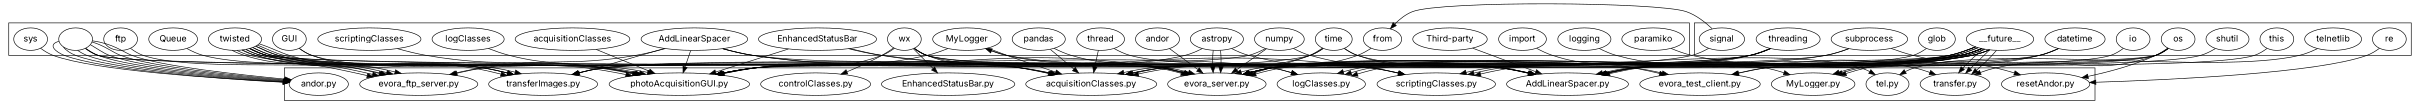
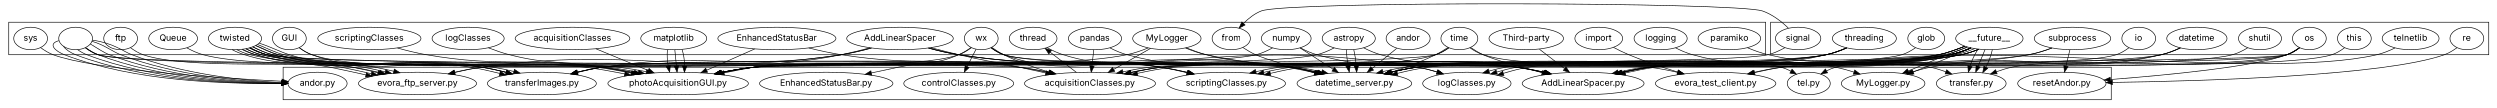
none -> (674, 38)
(1097, 58) -> (1063, 62)
(1124, 62) -> (1058, 61)
(1263, 64) -> (1365, 64)
(1217, 84) -> (1354, 83)
